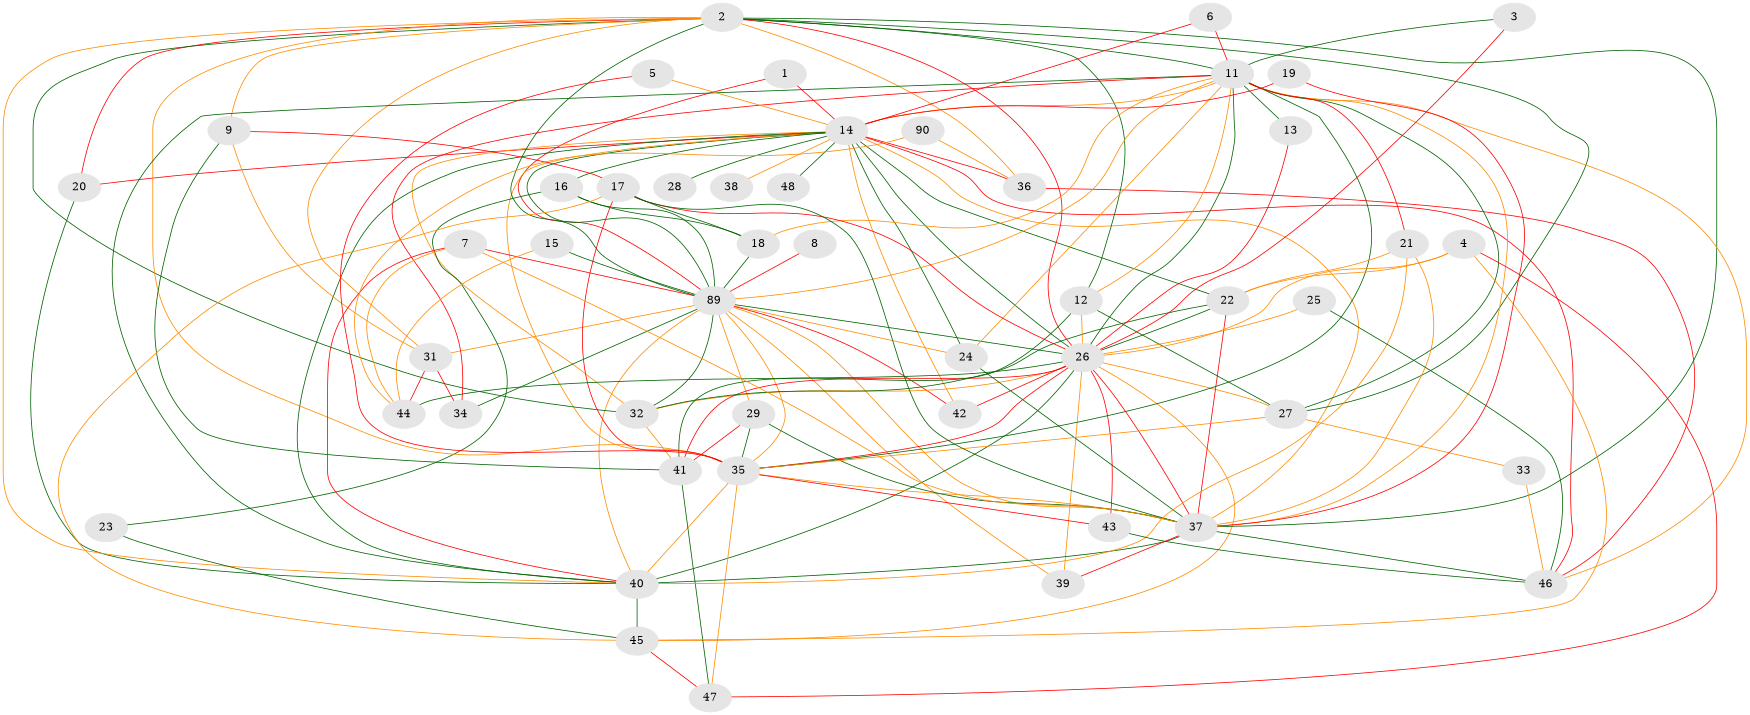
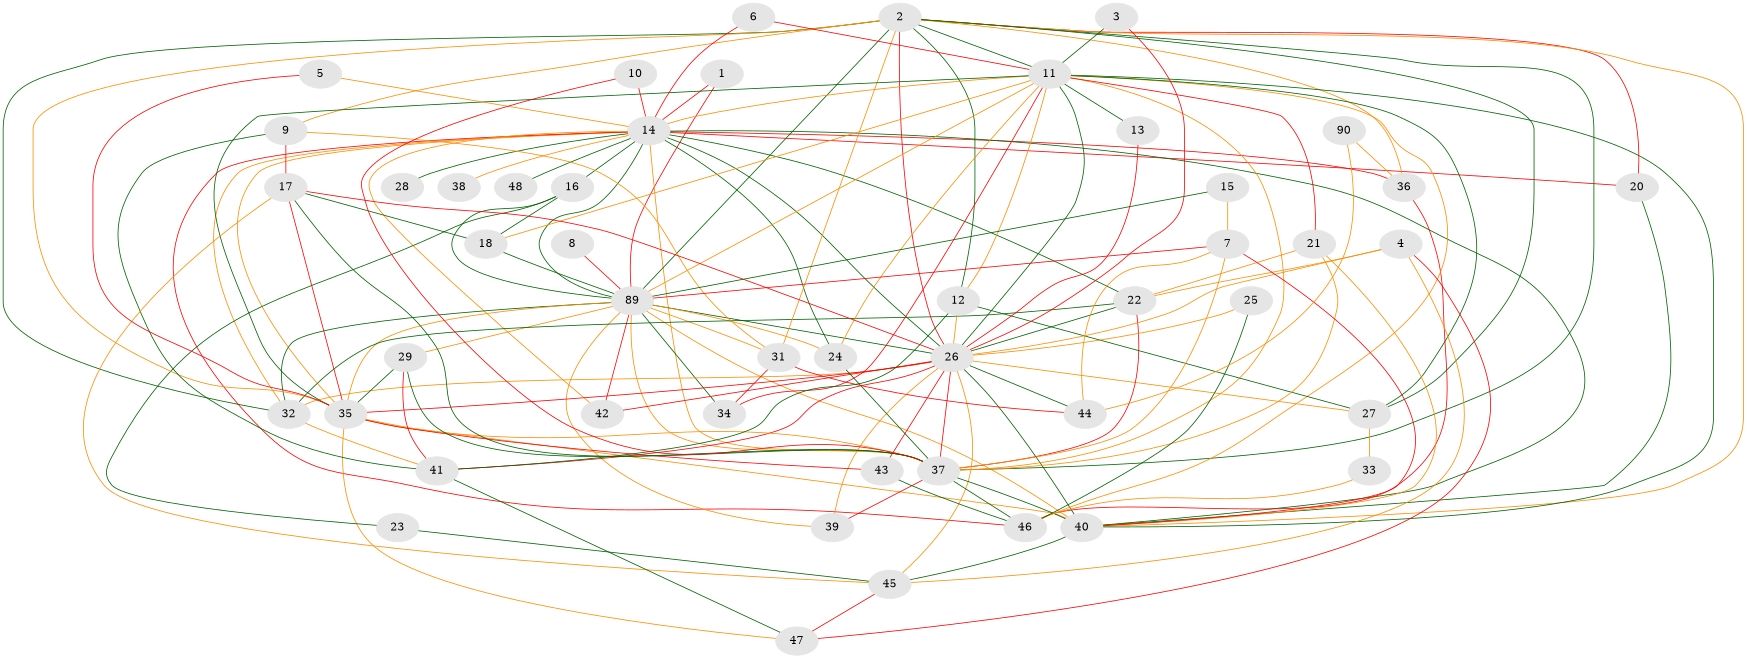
(1289, 74) -> (636, 74)
(436, 303) -> (1228, 216)
(1012, 444) -> none
